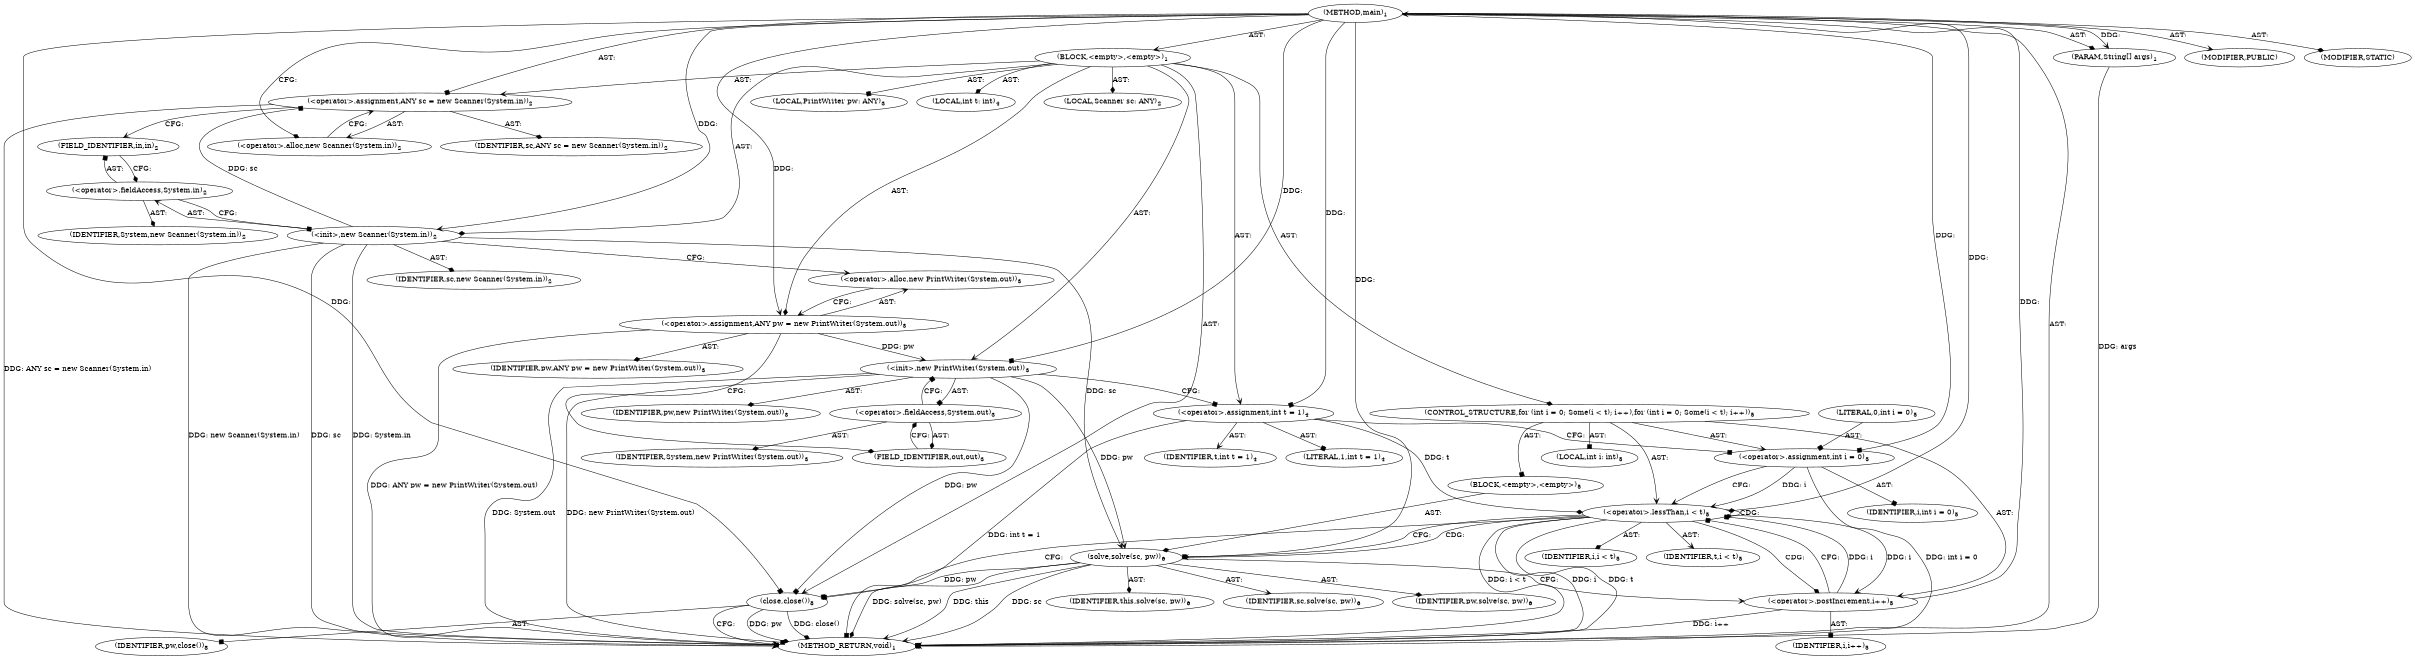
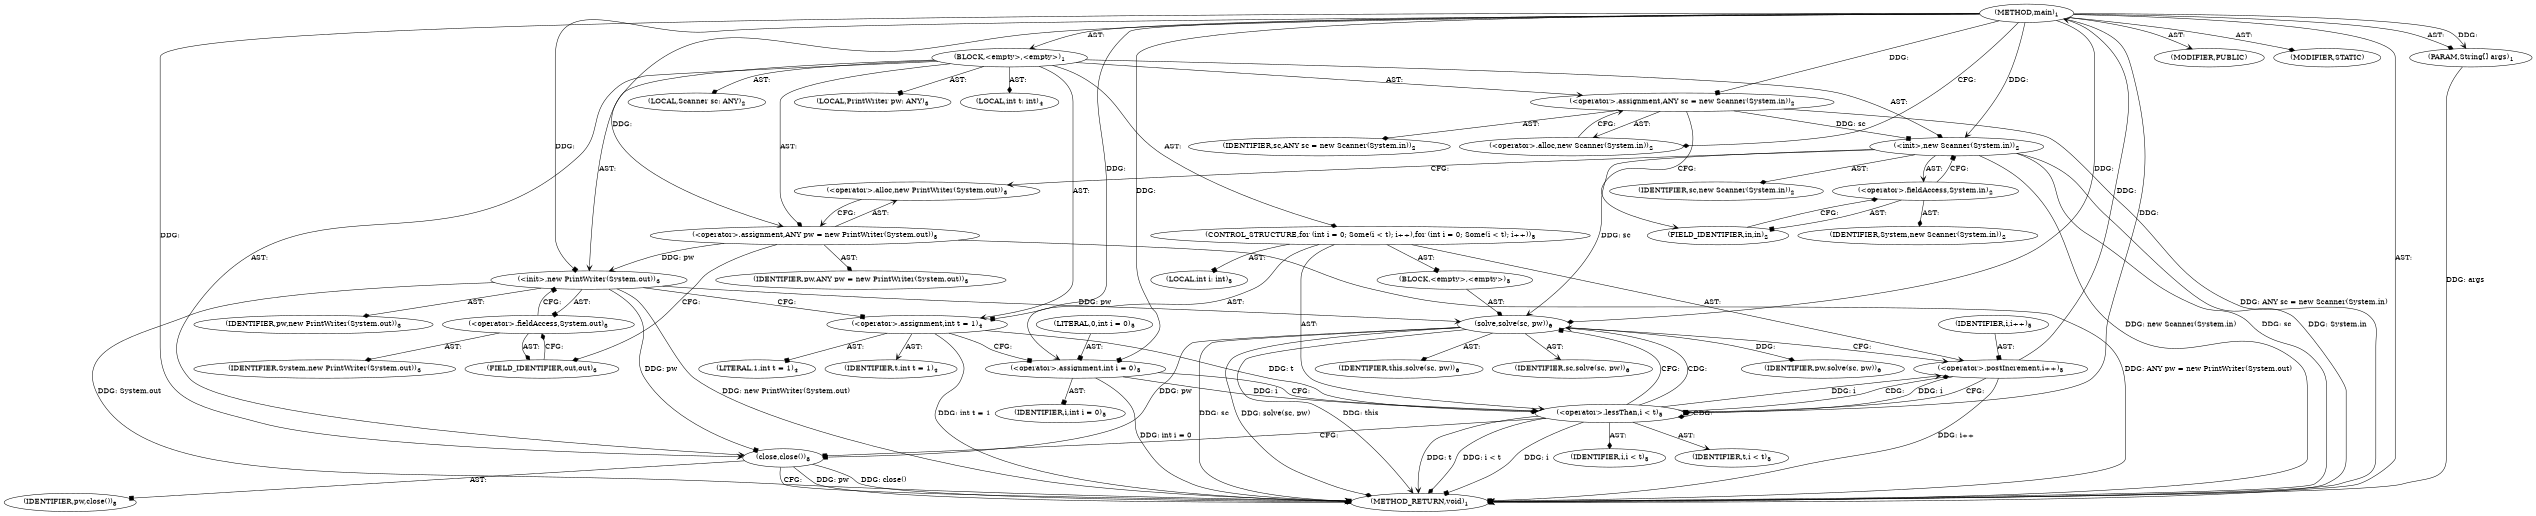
(138, 41) -> (683, 22)
(608, 58) -> (1900, 58)
(221, 169) -> (1820, 124)
(1331, 580) -> (1767, 347)
(1831, 622) -> (1997, 344)
